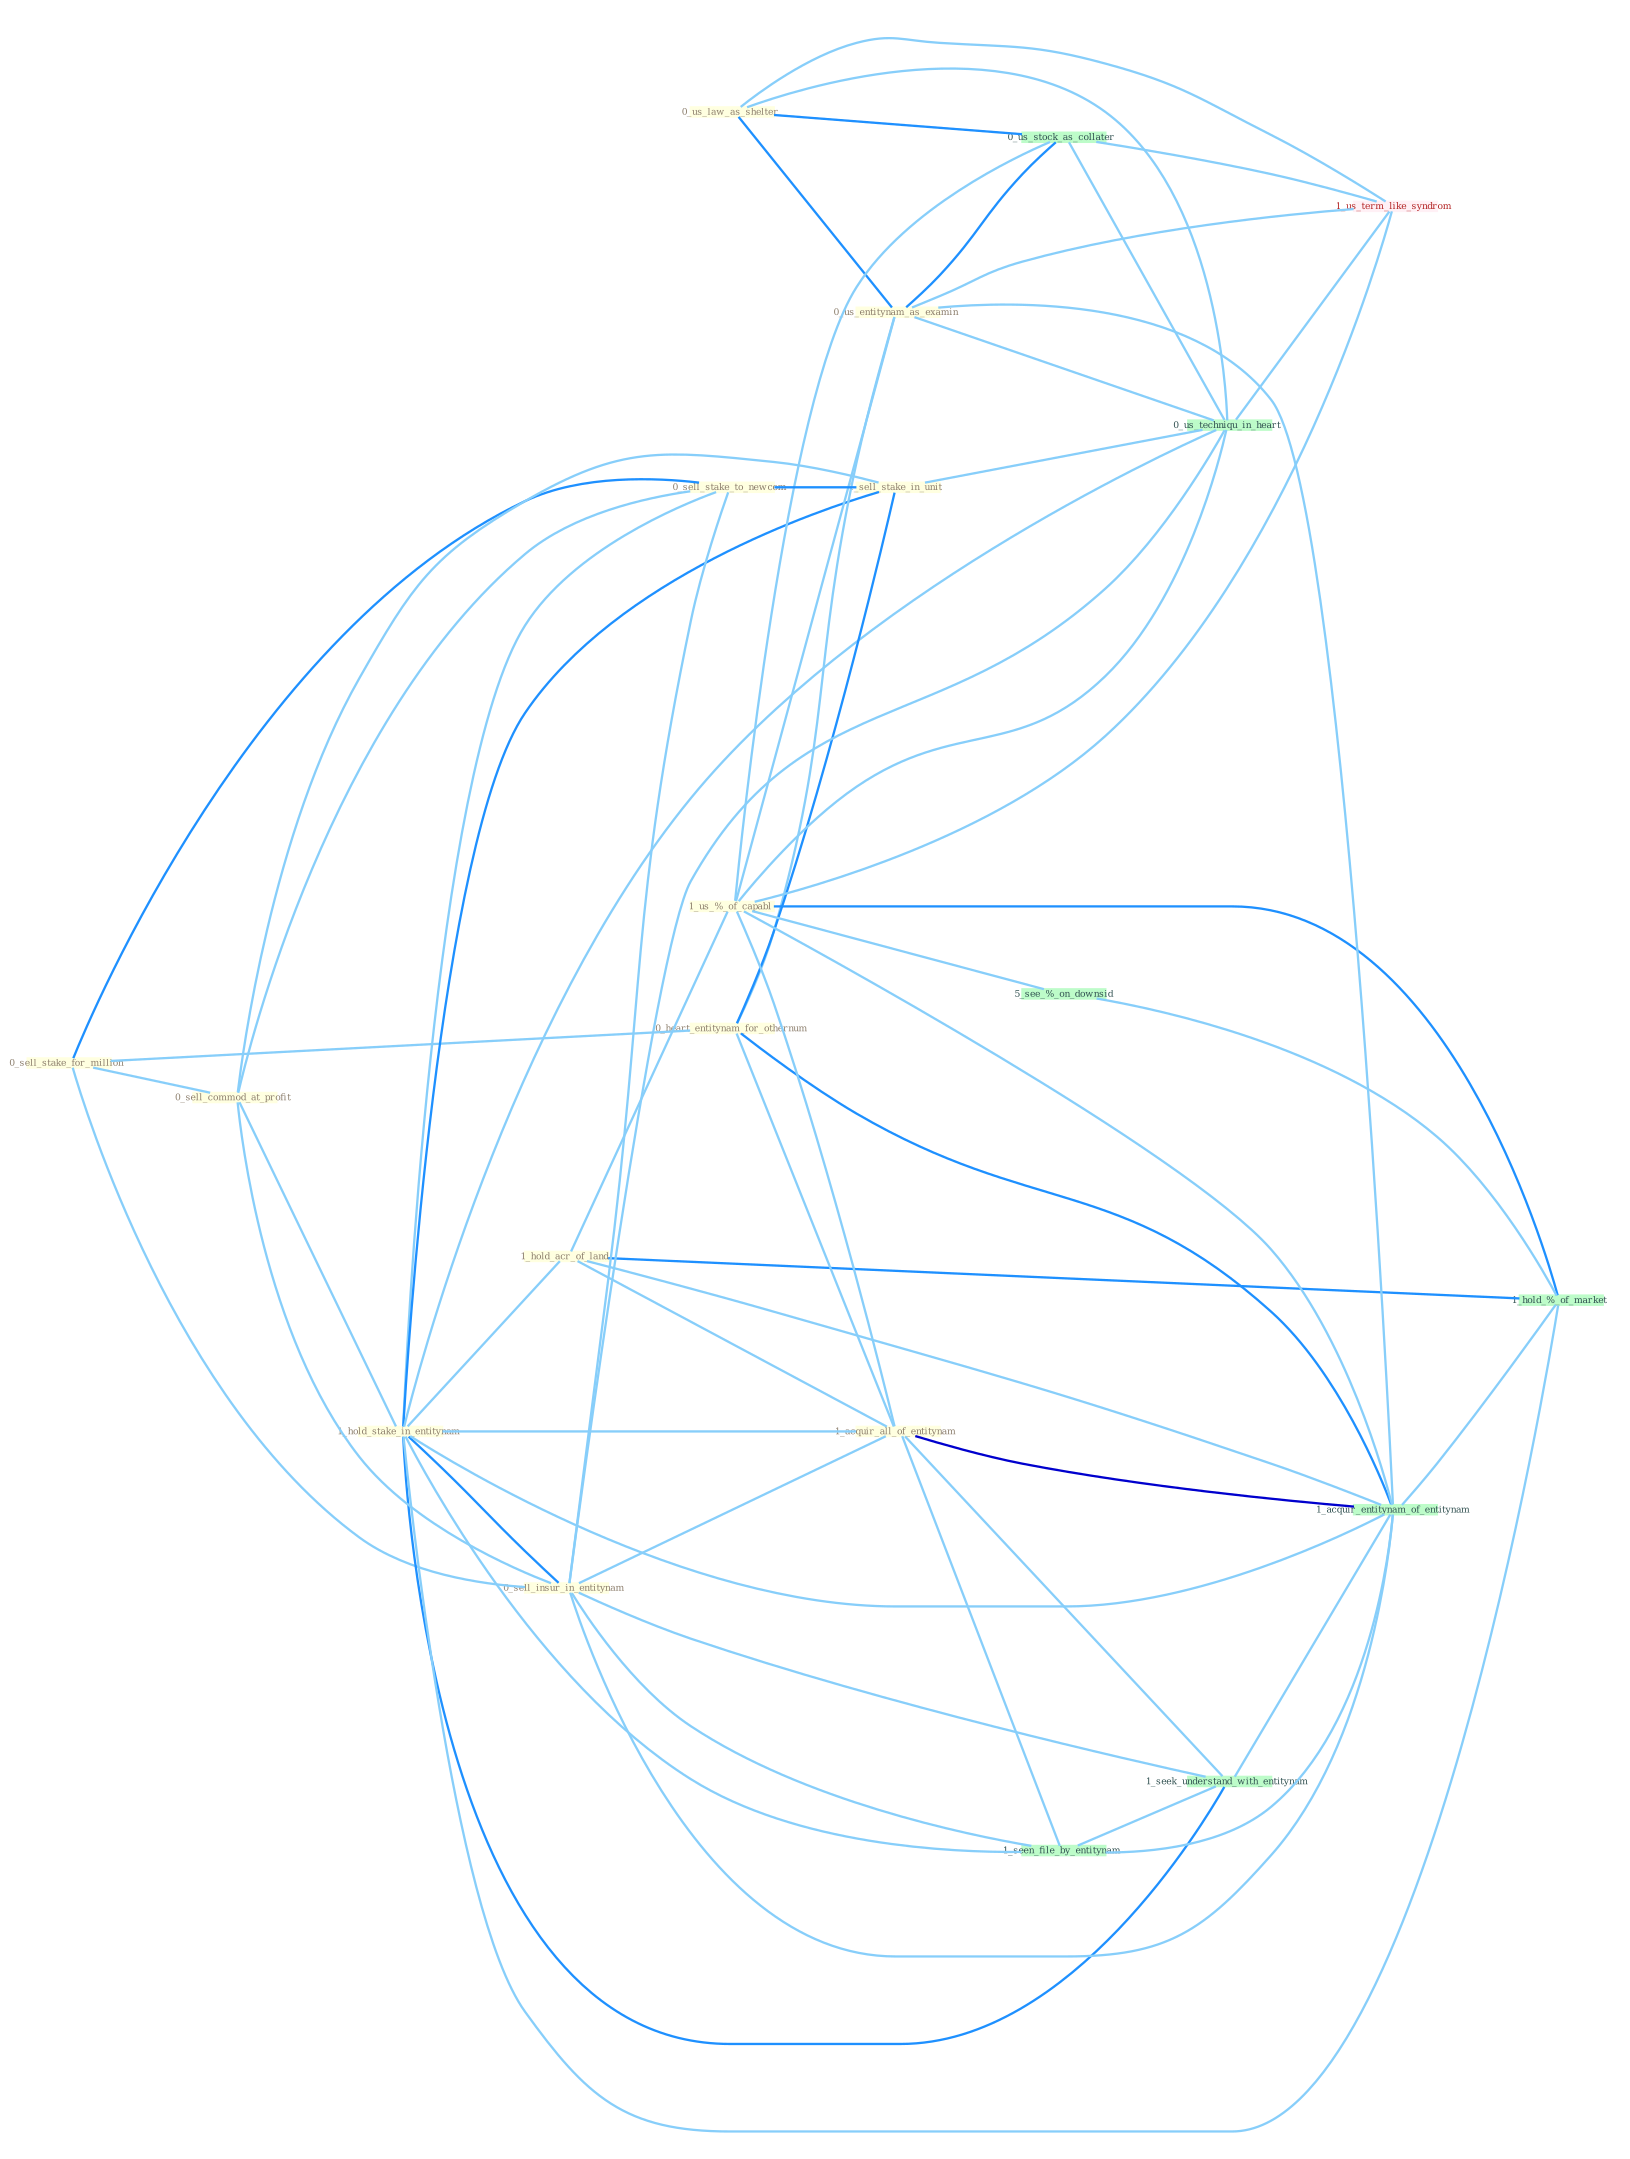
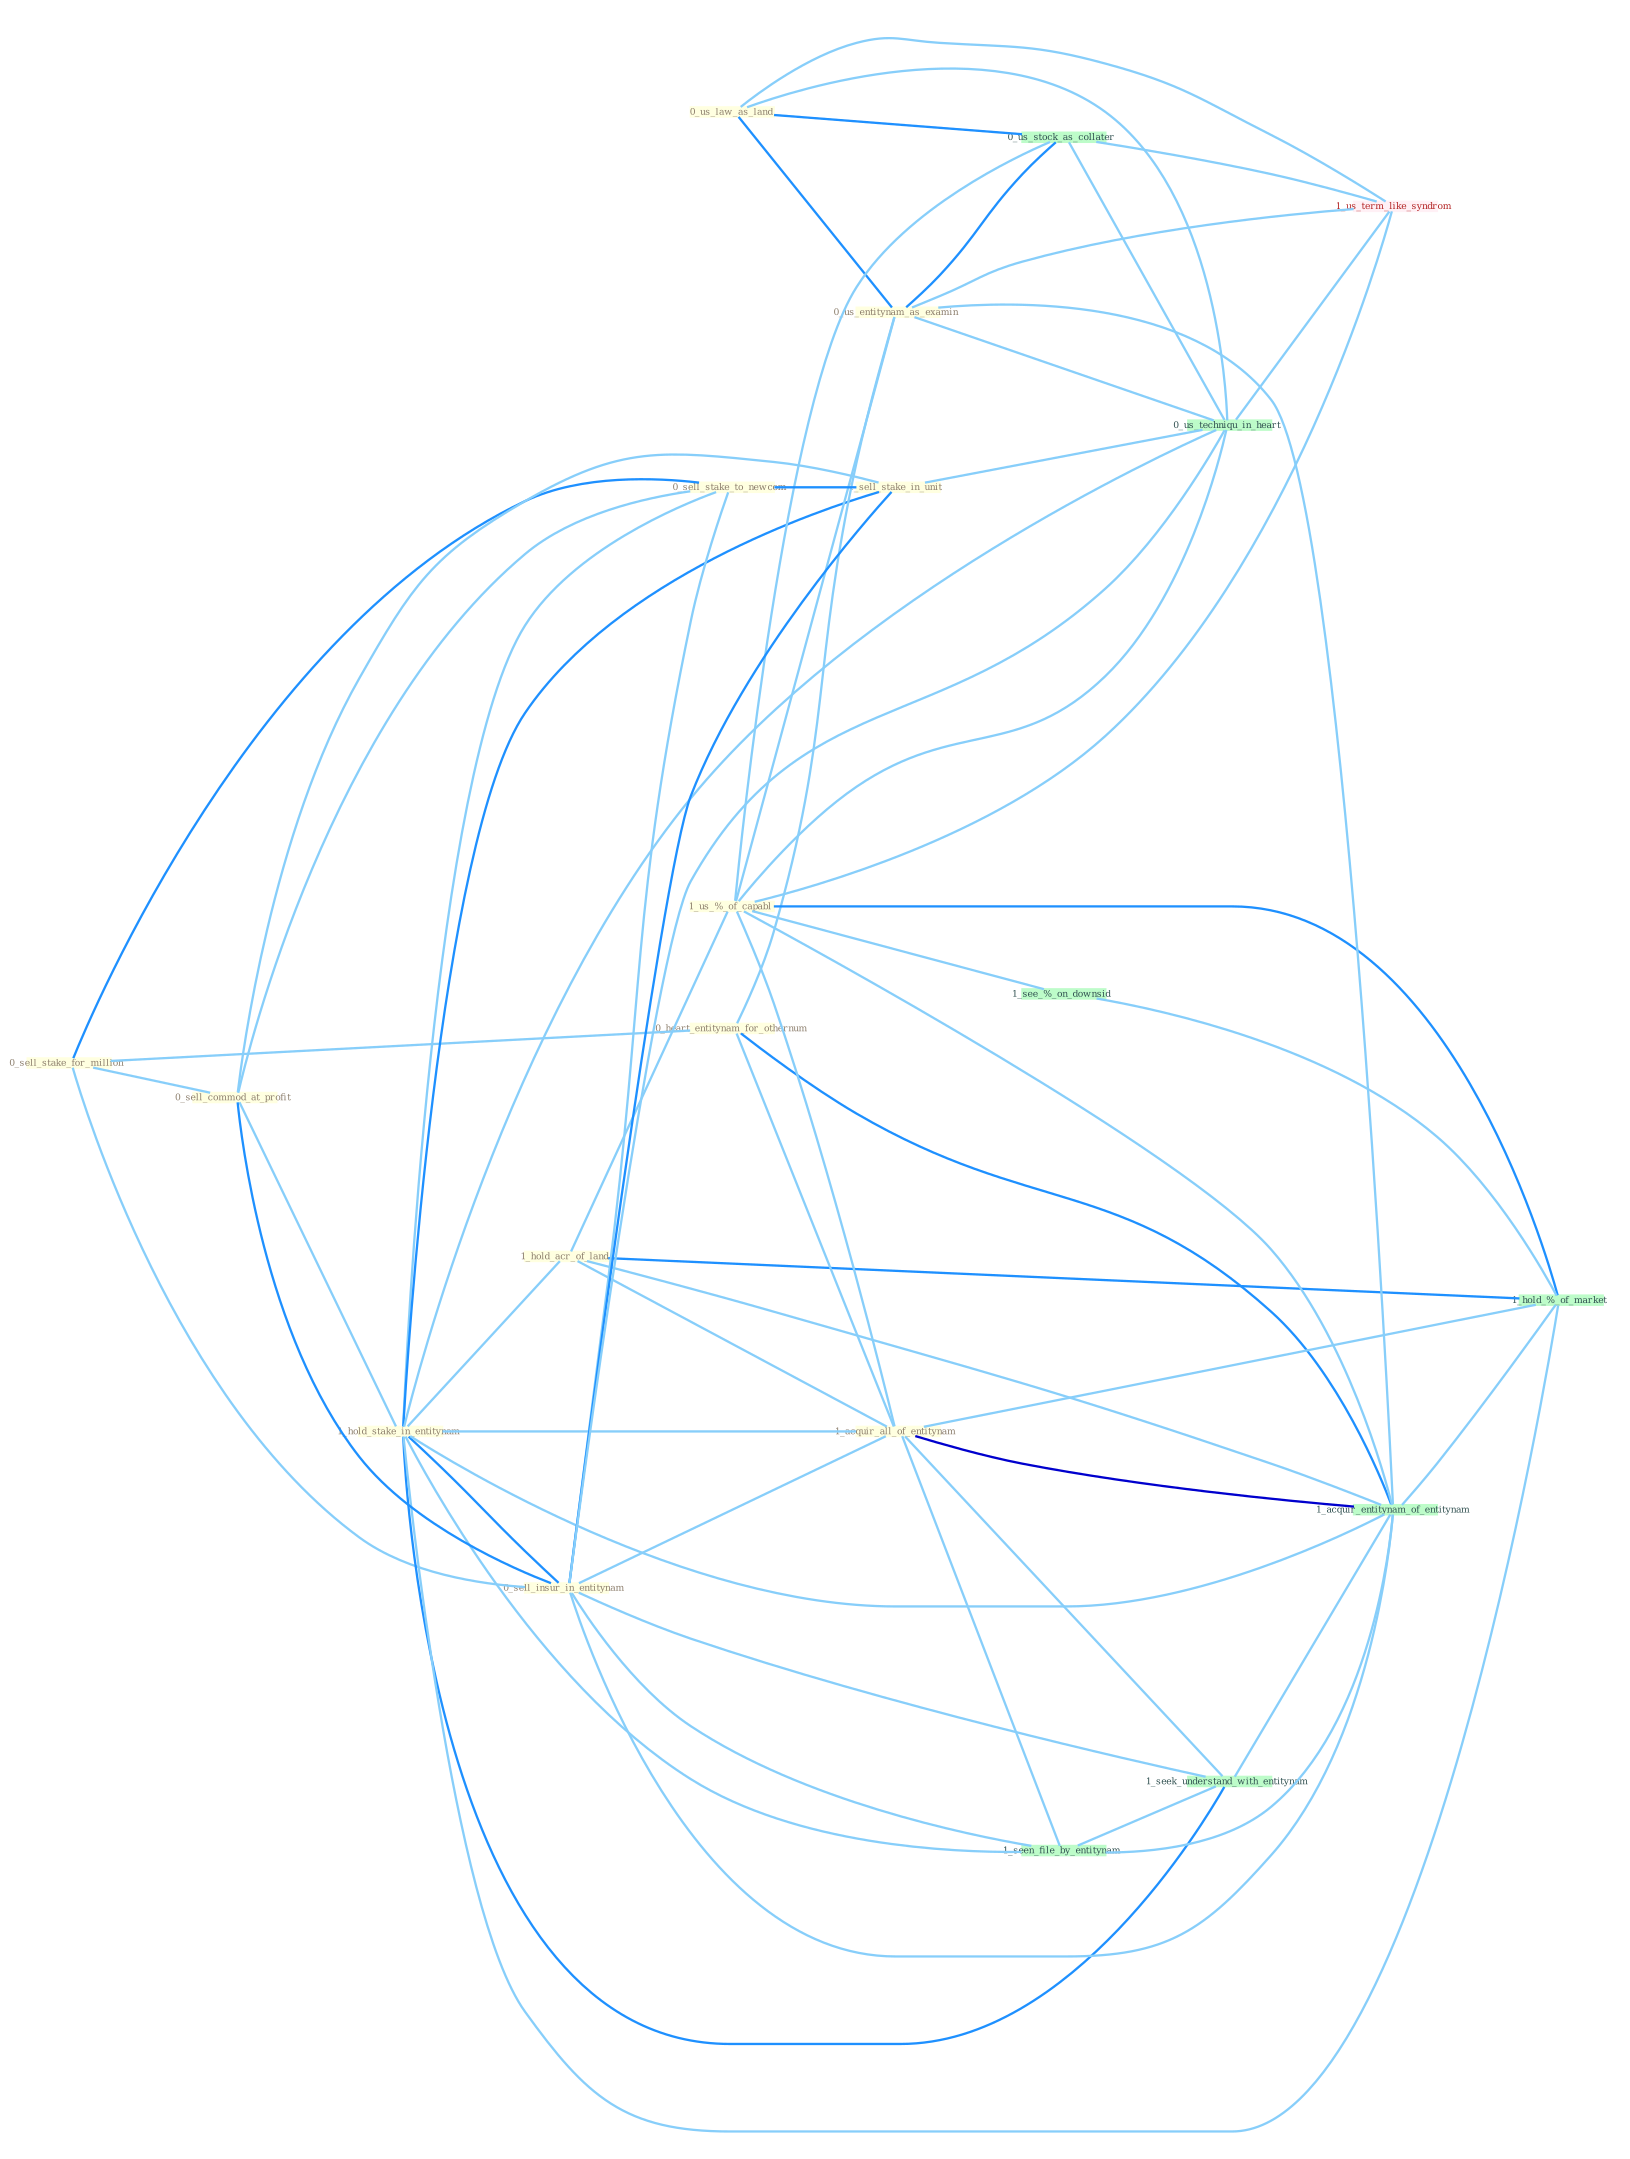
(732, 112) -> (732, 112)
(826, 761) -> (669, 892)
(1064, 994) -> (1064, 994)
none -> (1230, 1366)
(320, 1395) -> (320, 1395)
